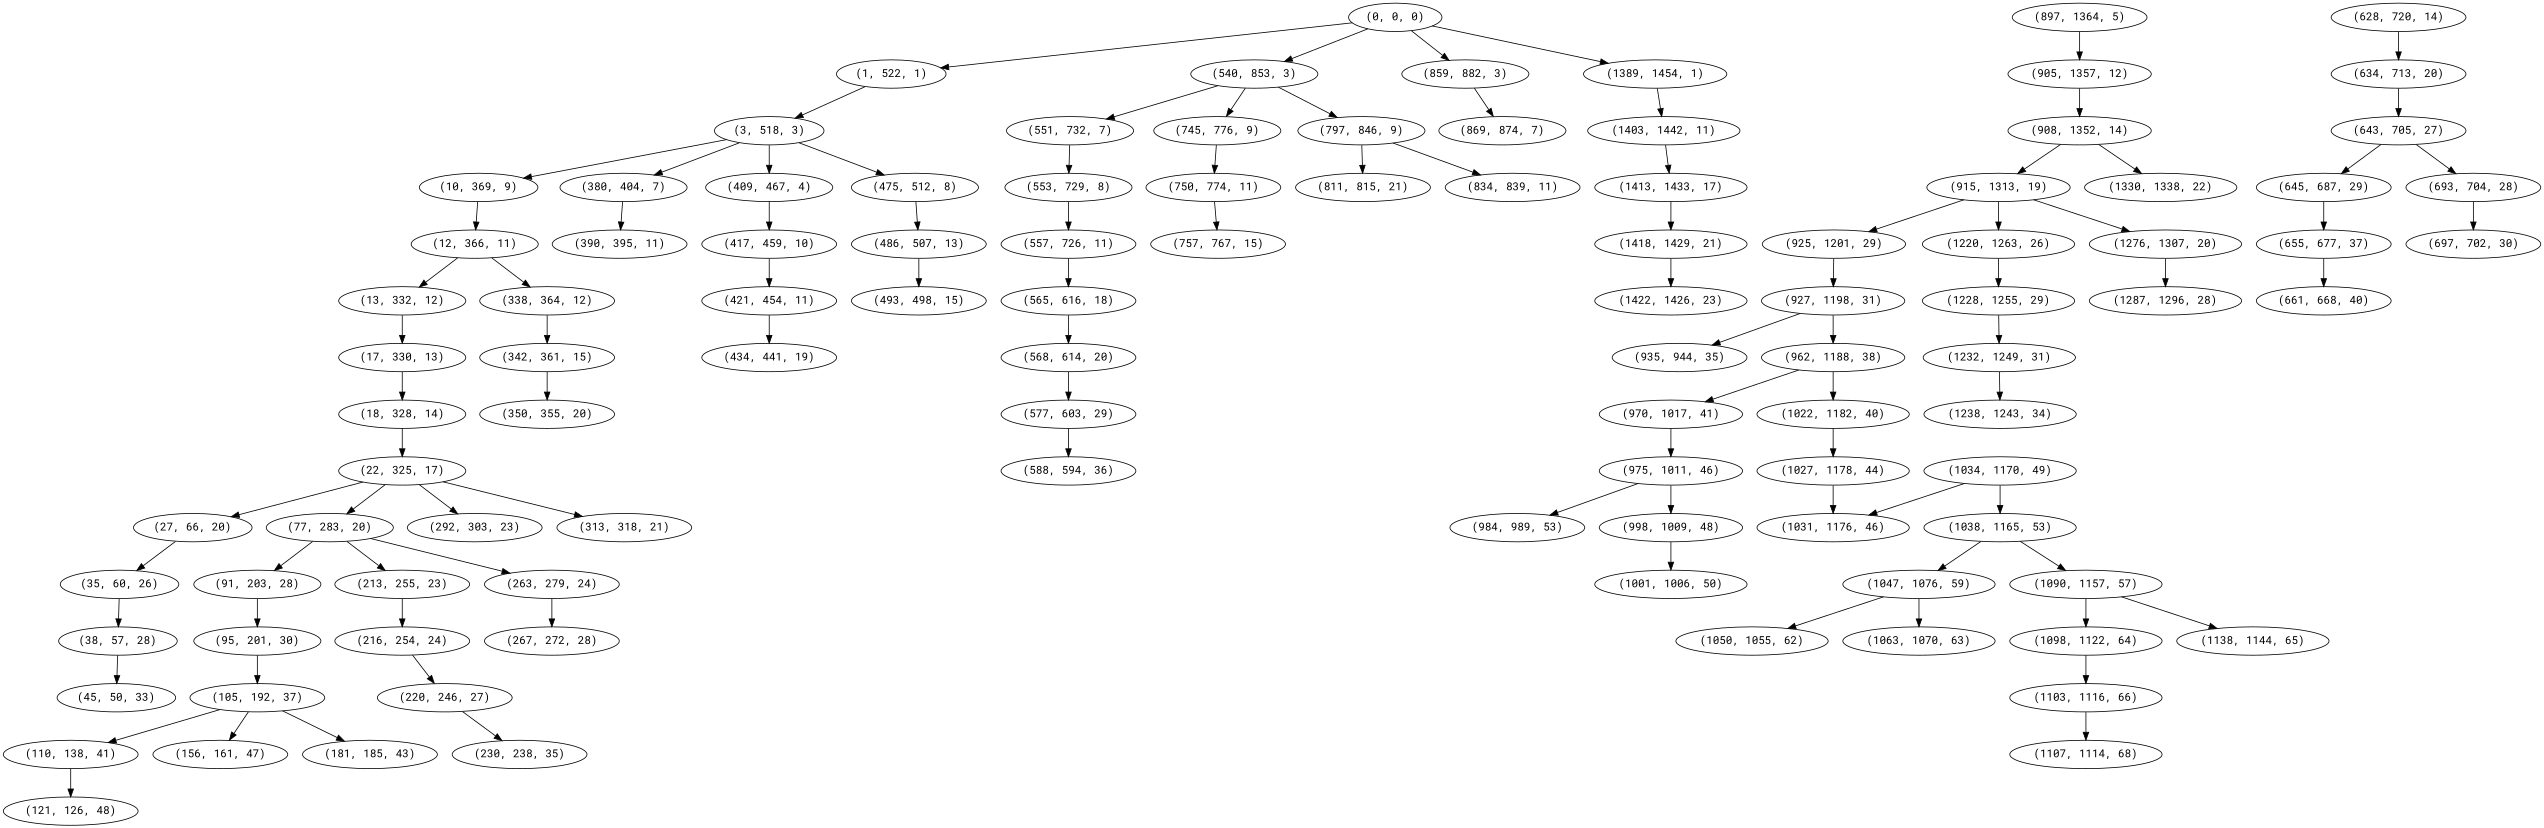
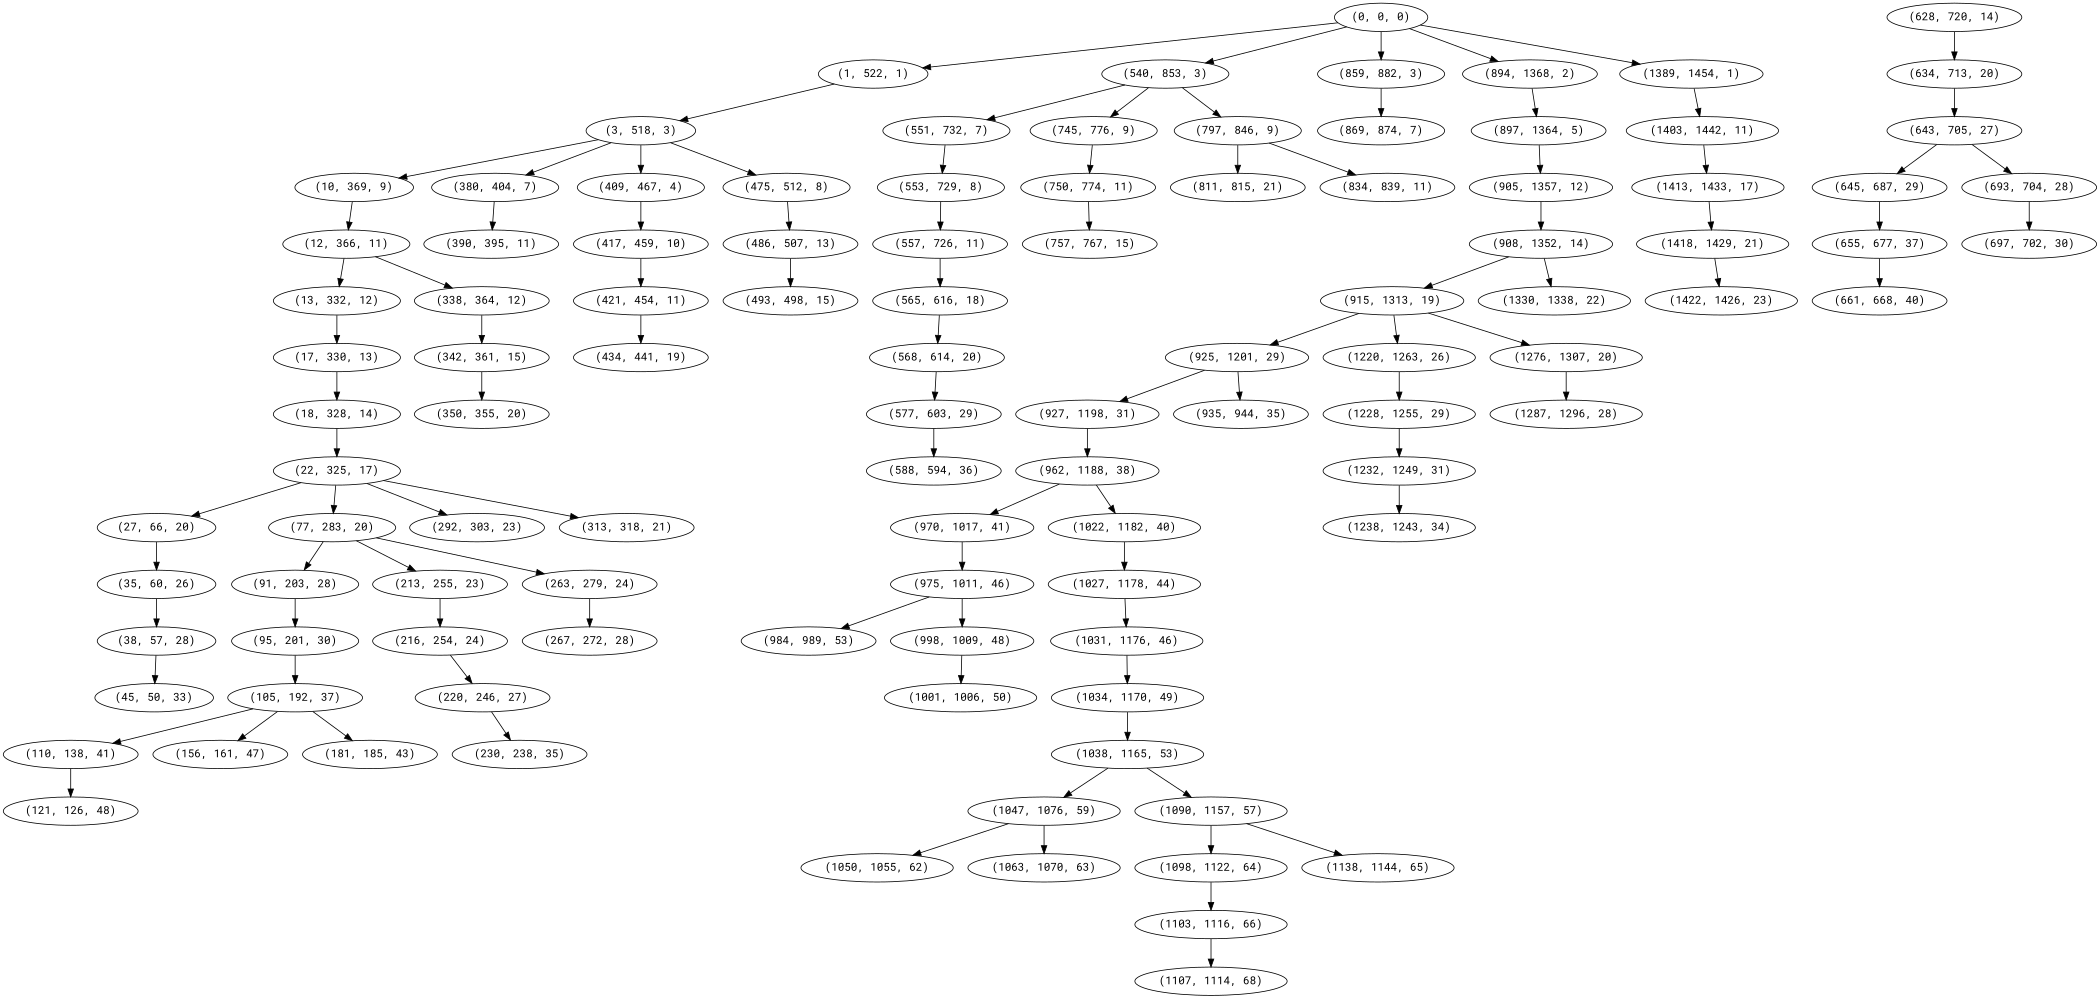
none -> (1530, 74)
(1760, 328) -> (1239, 382)
(1920, 498) -> (1127, 666)
